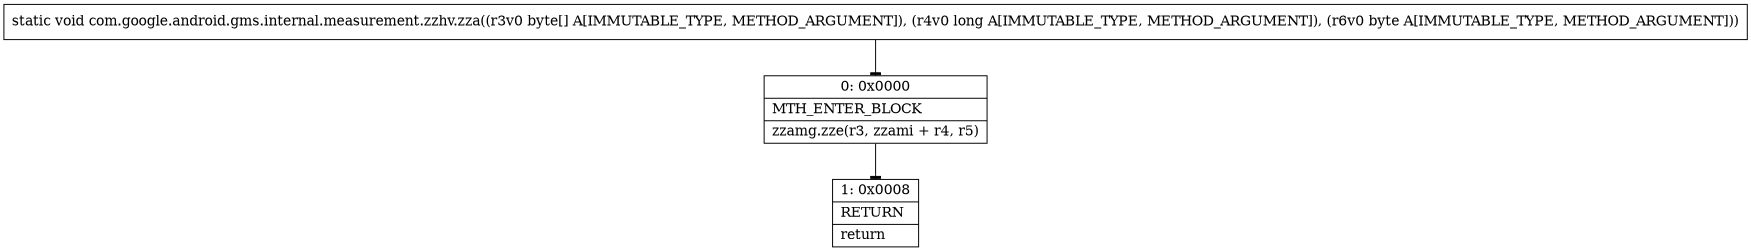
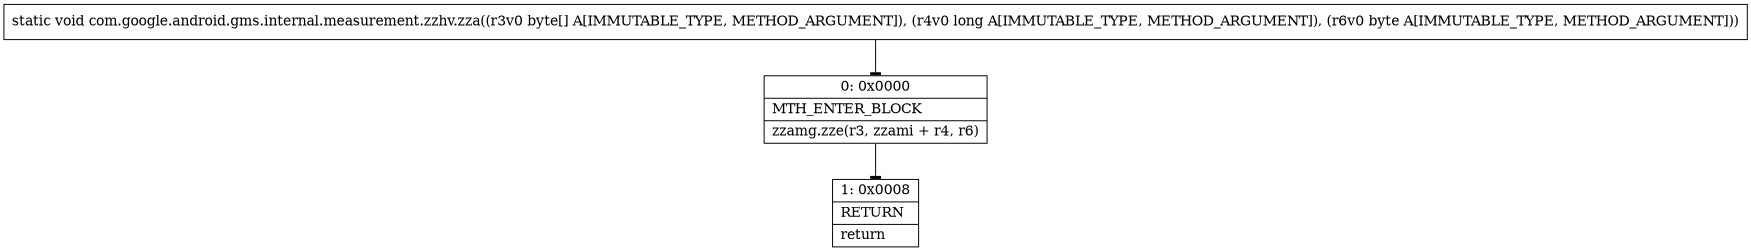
(876, 132) -> (876, 132)
